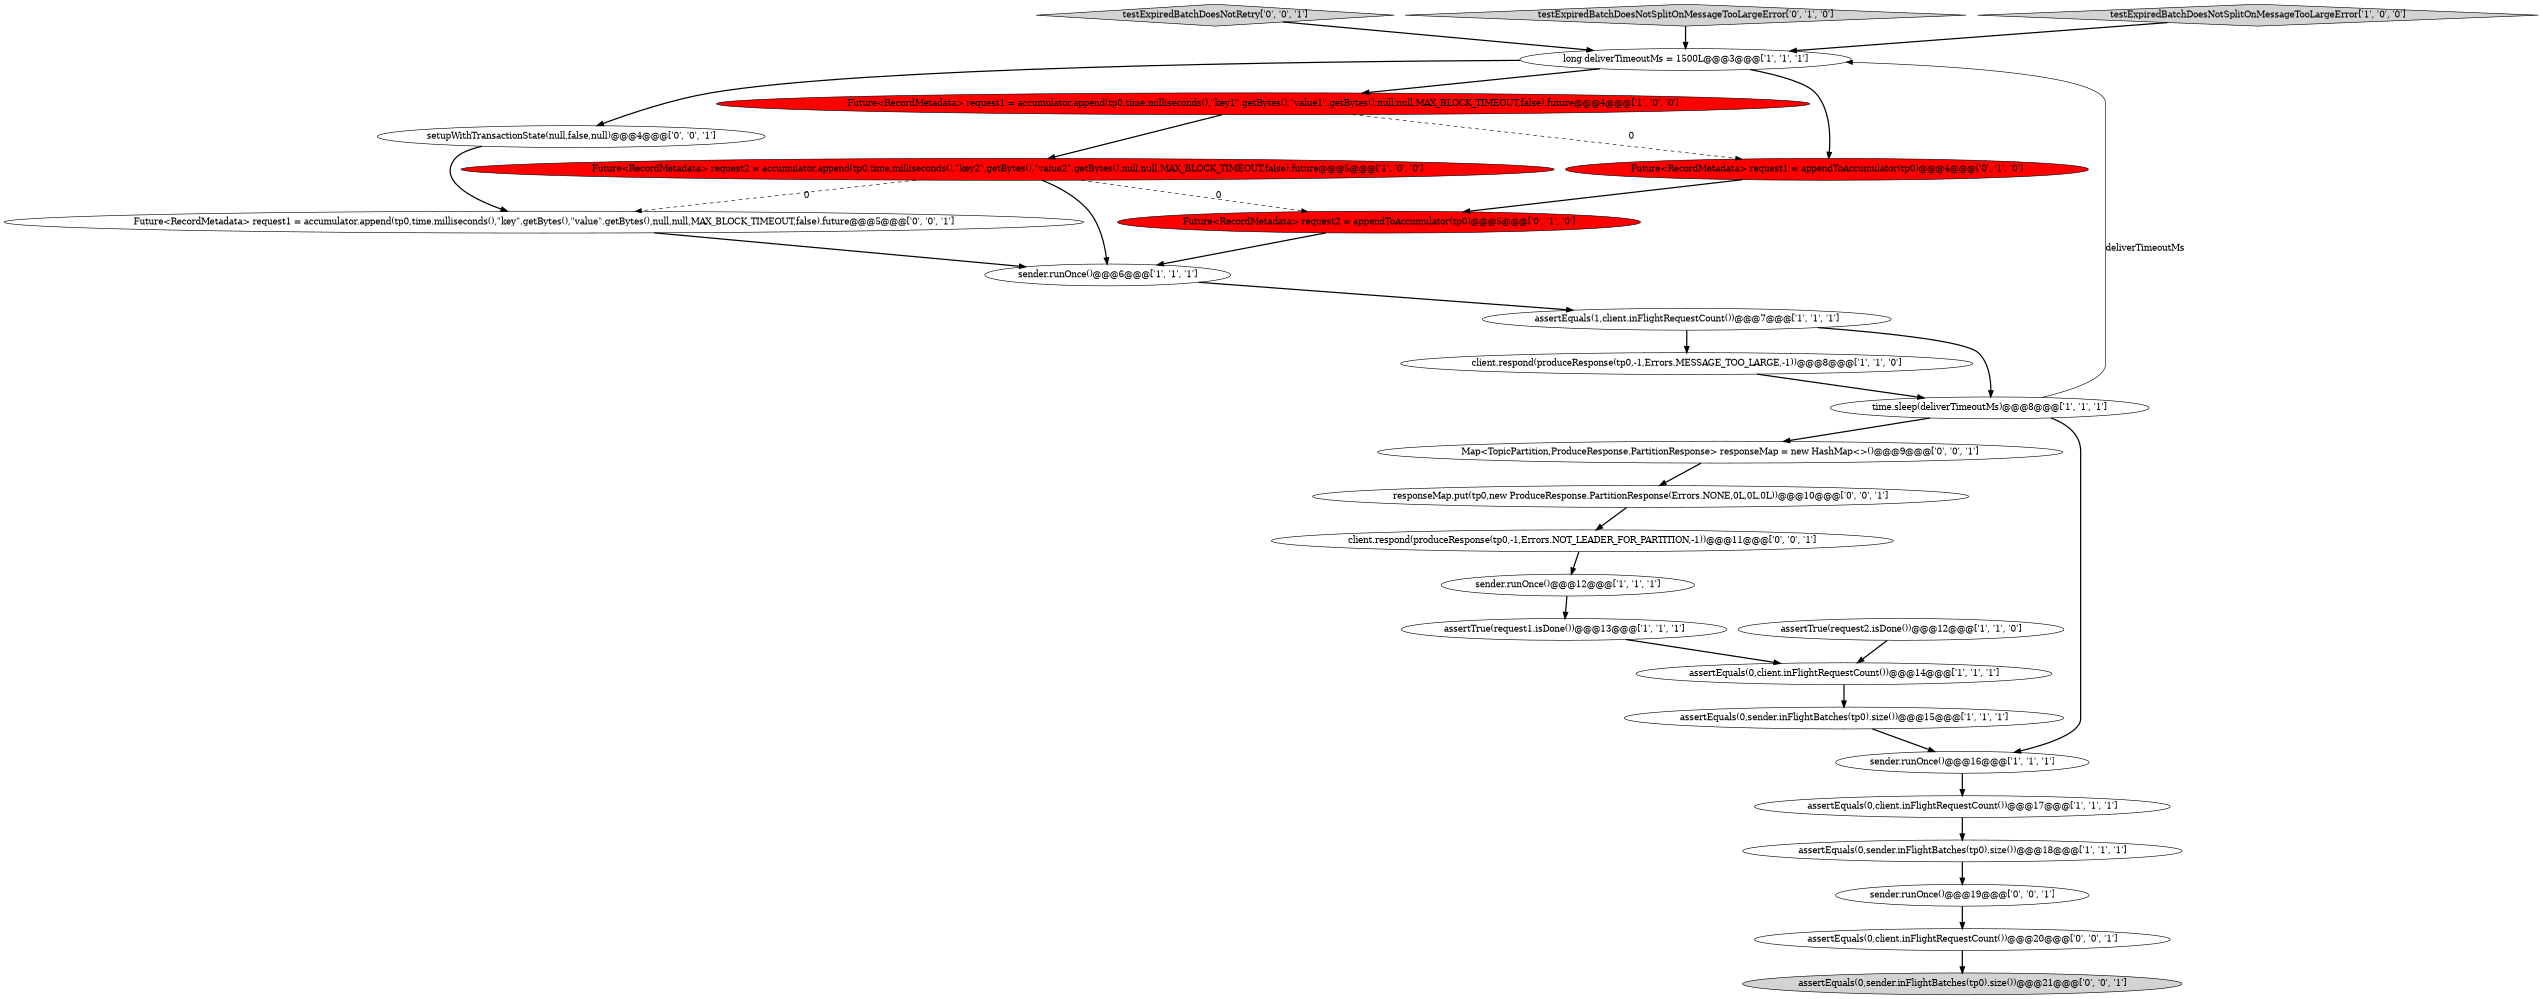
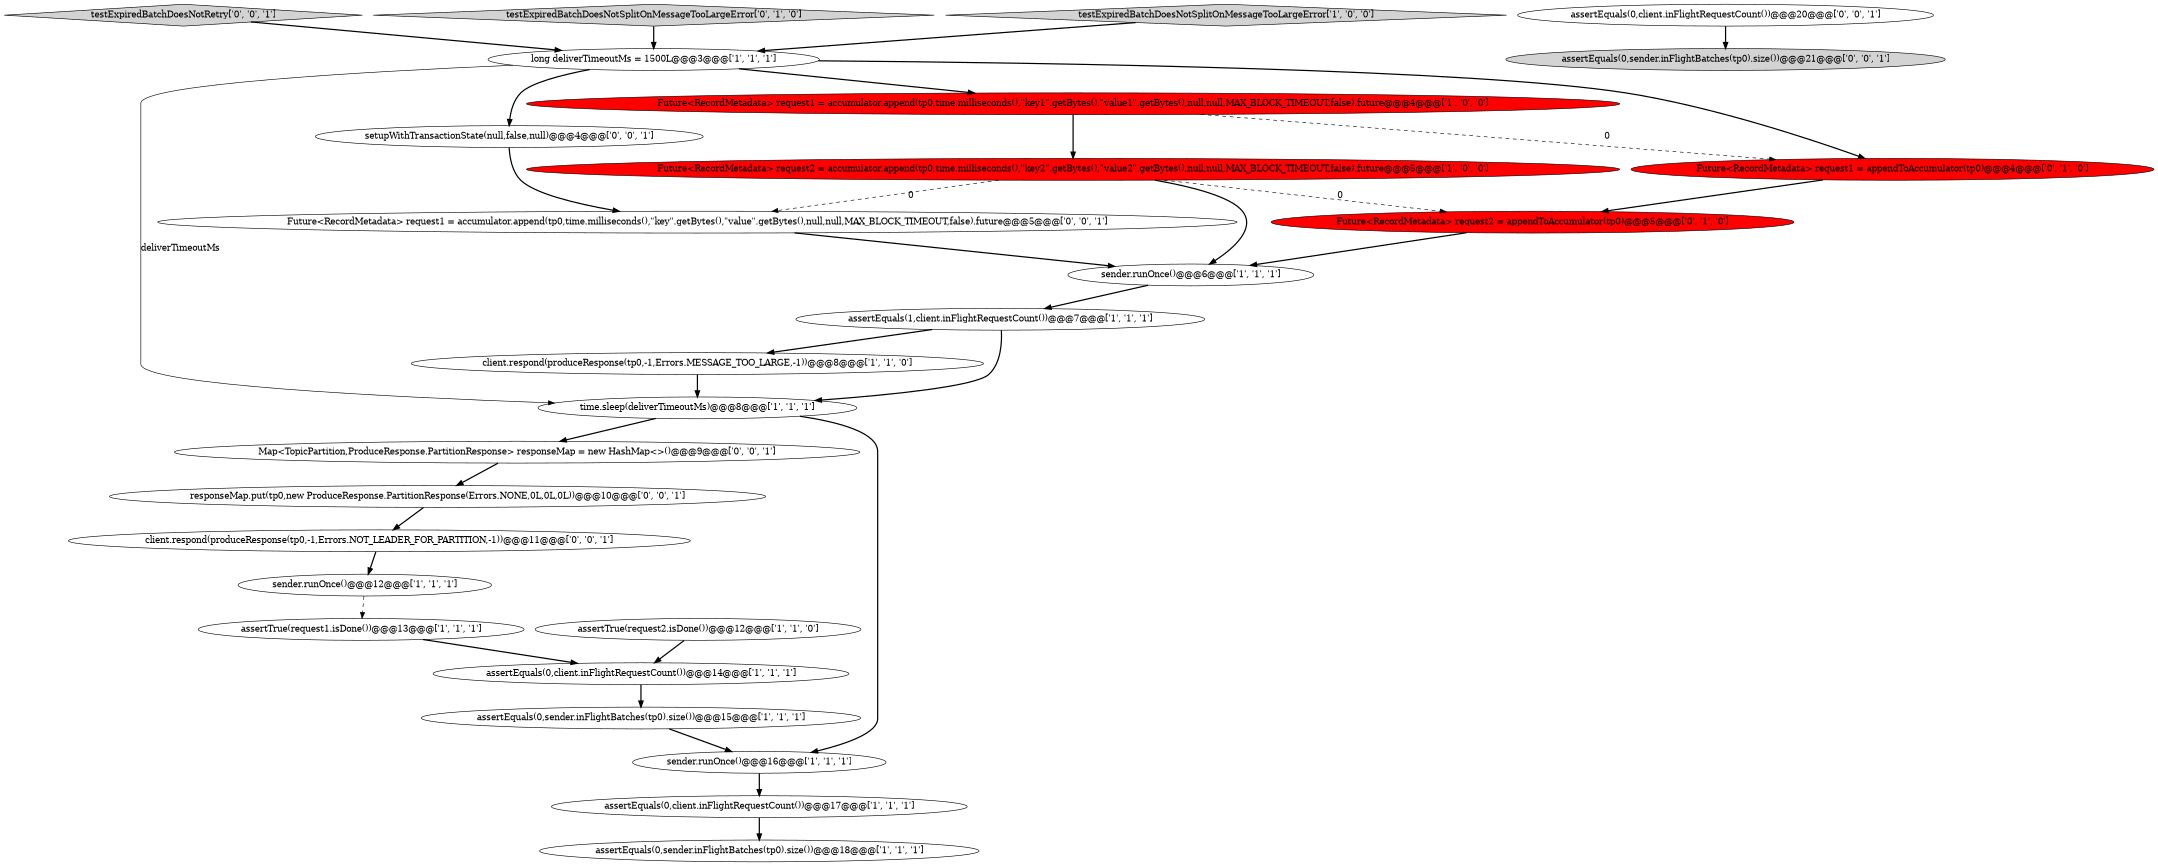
(2106, 141) -> (141, 251)
(1566, 604) -> (363, 604)
(1962, 895) -> none
